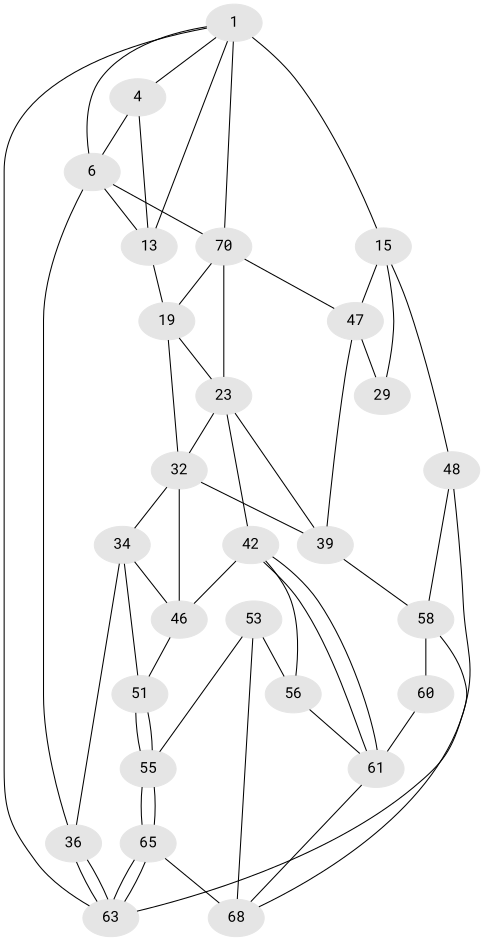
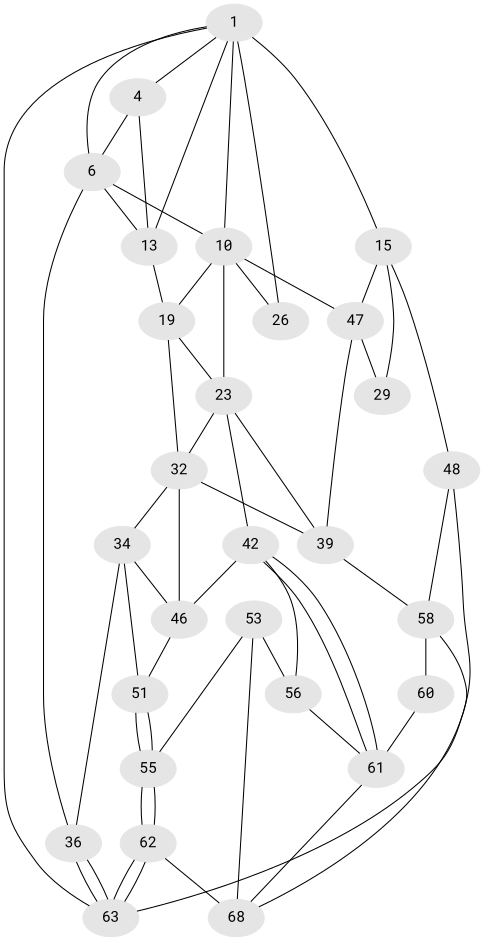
(224, 247) -> (224, 247)
none -> (281, 321)
(148, 843) -> (148, 843)
